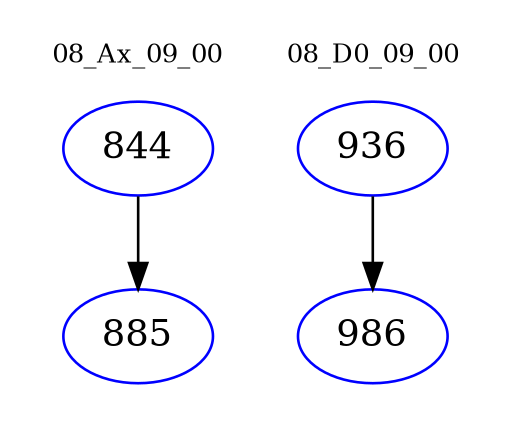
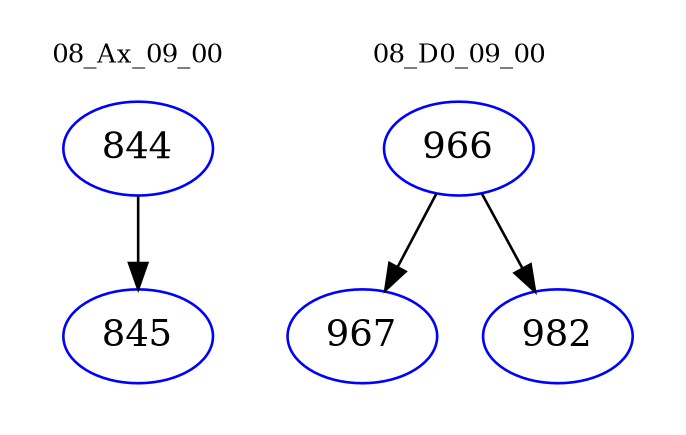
(373, 149) -> (459, 149)
(138, 336) -> (138, 336)
none -> (362, 336)
(373, 336) -> (558, 336)
